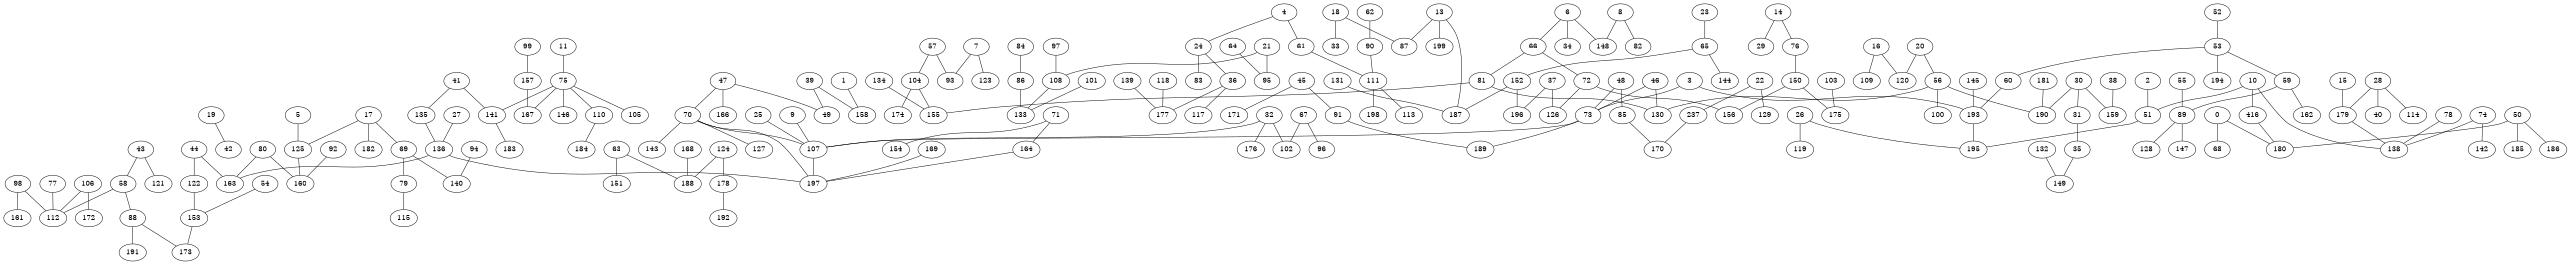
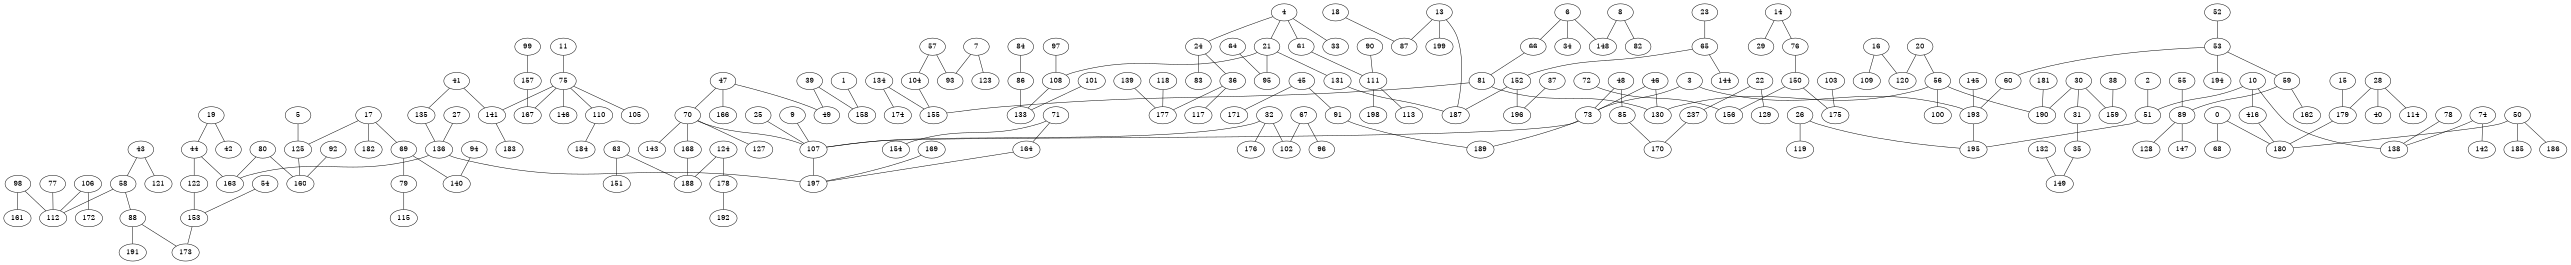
(1370, 12) -> none
none -> (1276, 30)
(1336, 30) -> (1310, 30)
(1559, 63) -> none
none -> (1302, 64)
(908, 95) -> (889, 98)
(1553, 115) -> none
none -> (203, 132)
(2368, 132) -> (2313, 131)
(776, 140) -> (688, 132)
